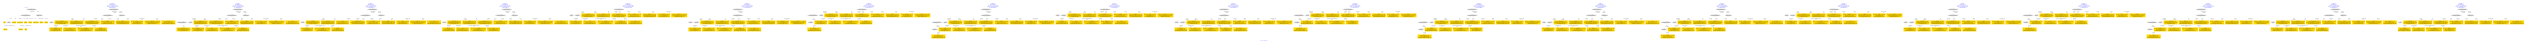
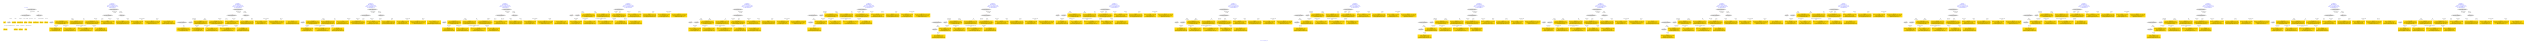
none -> (16, 29)
